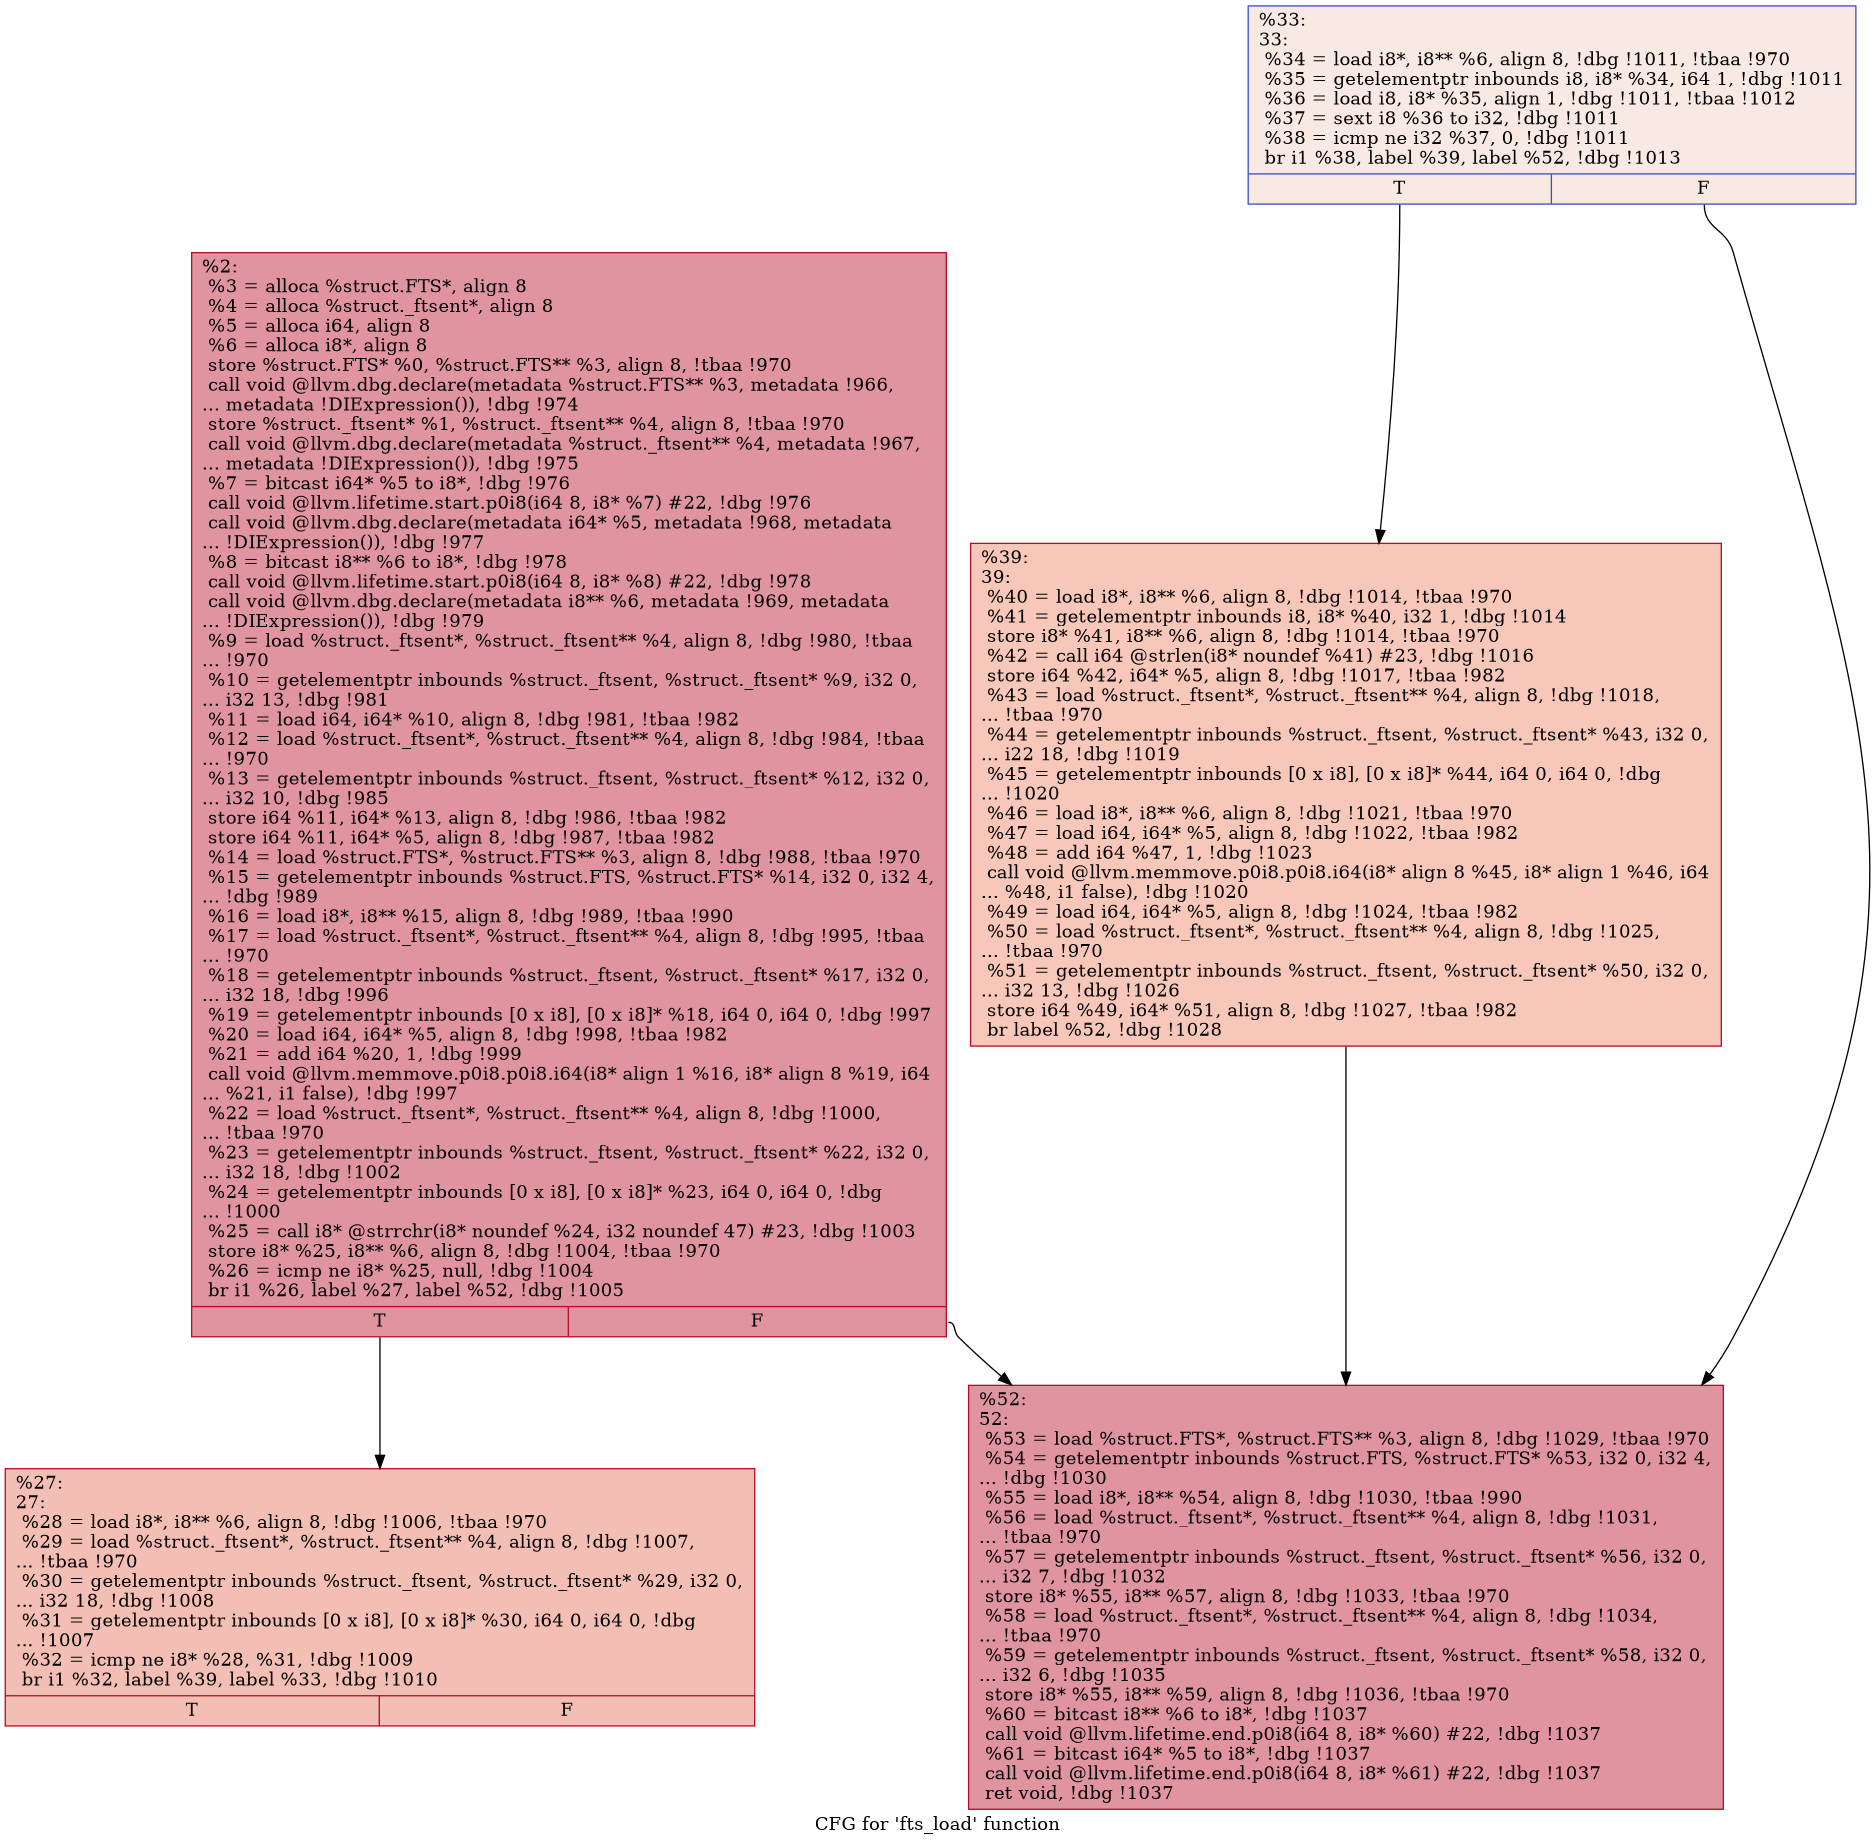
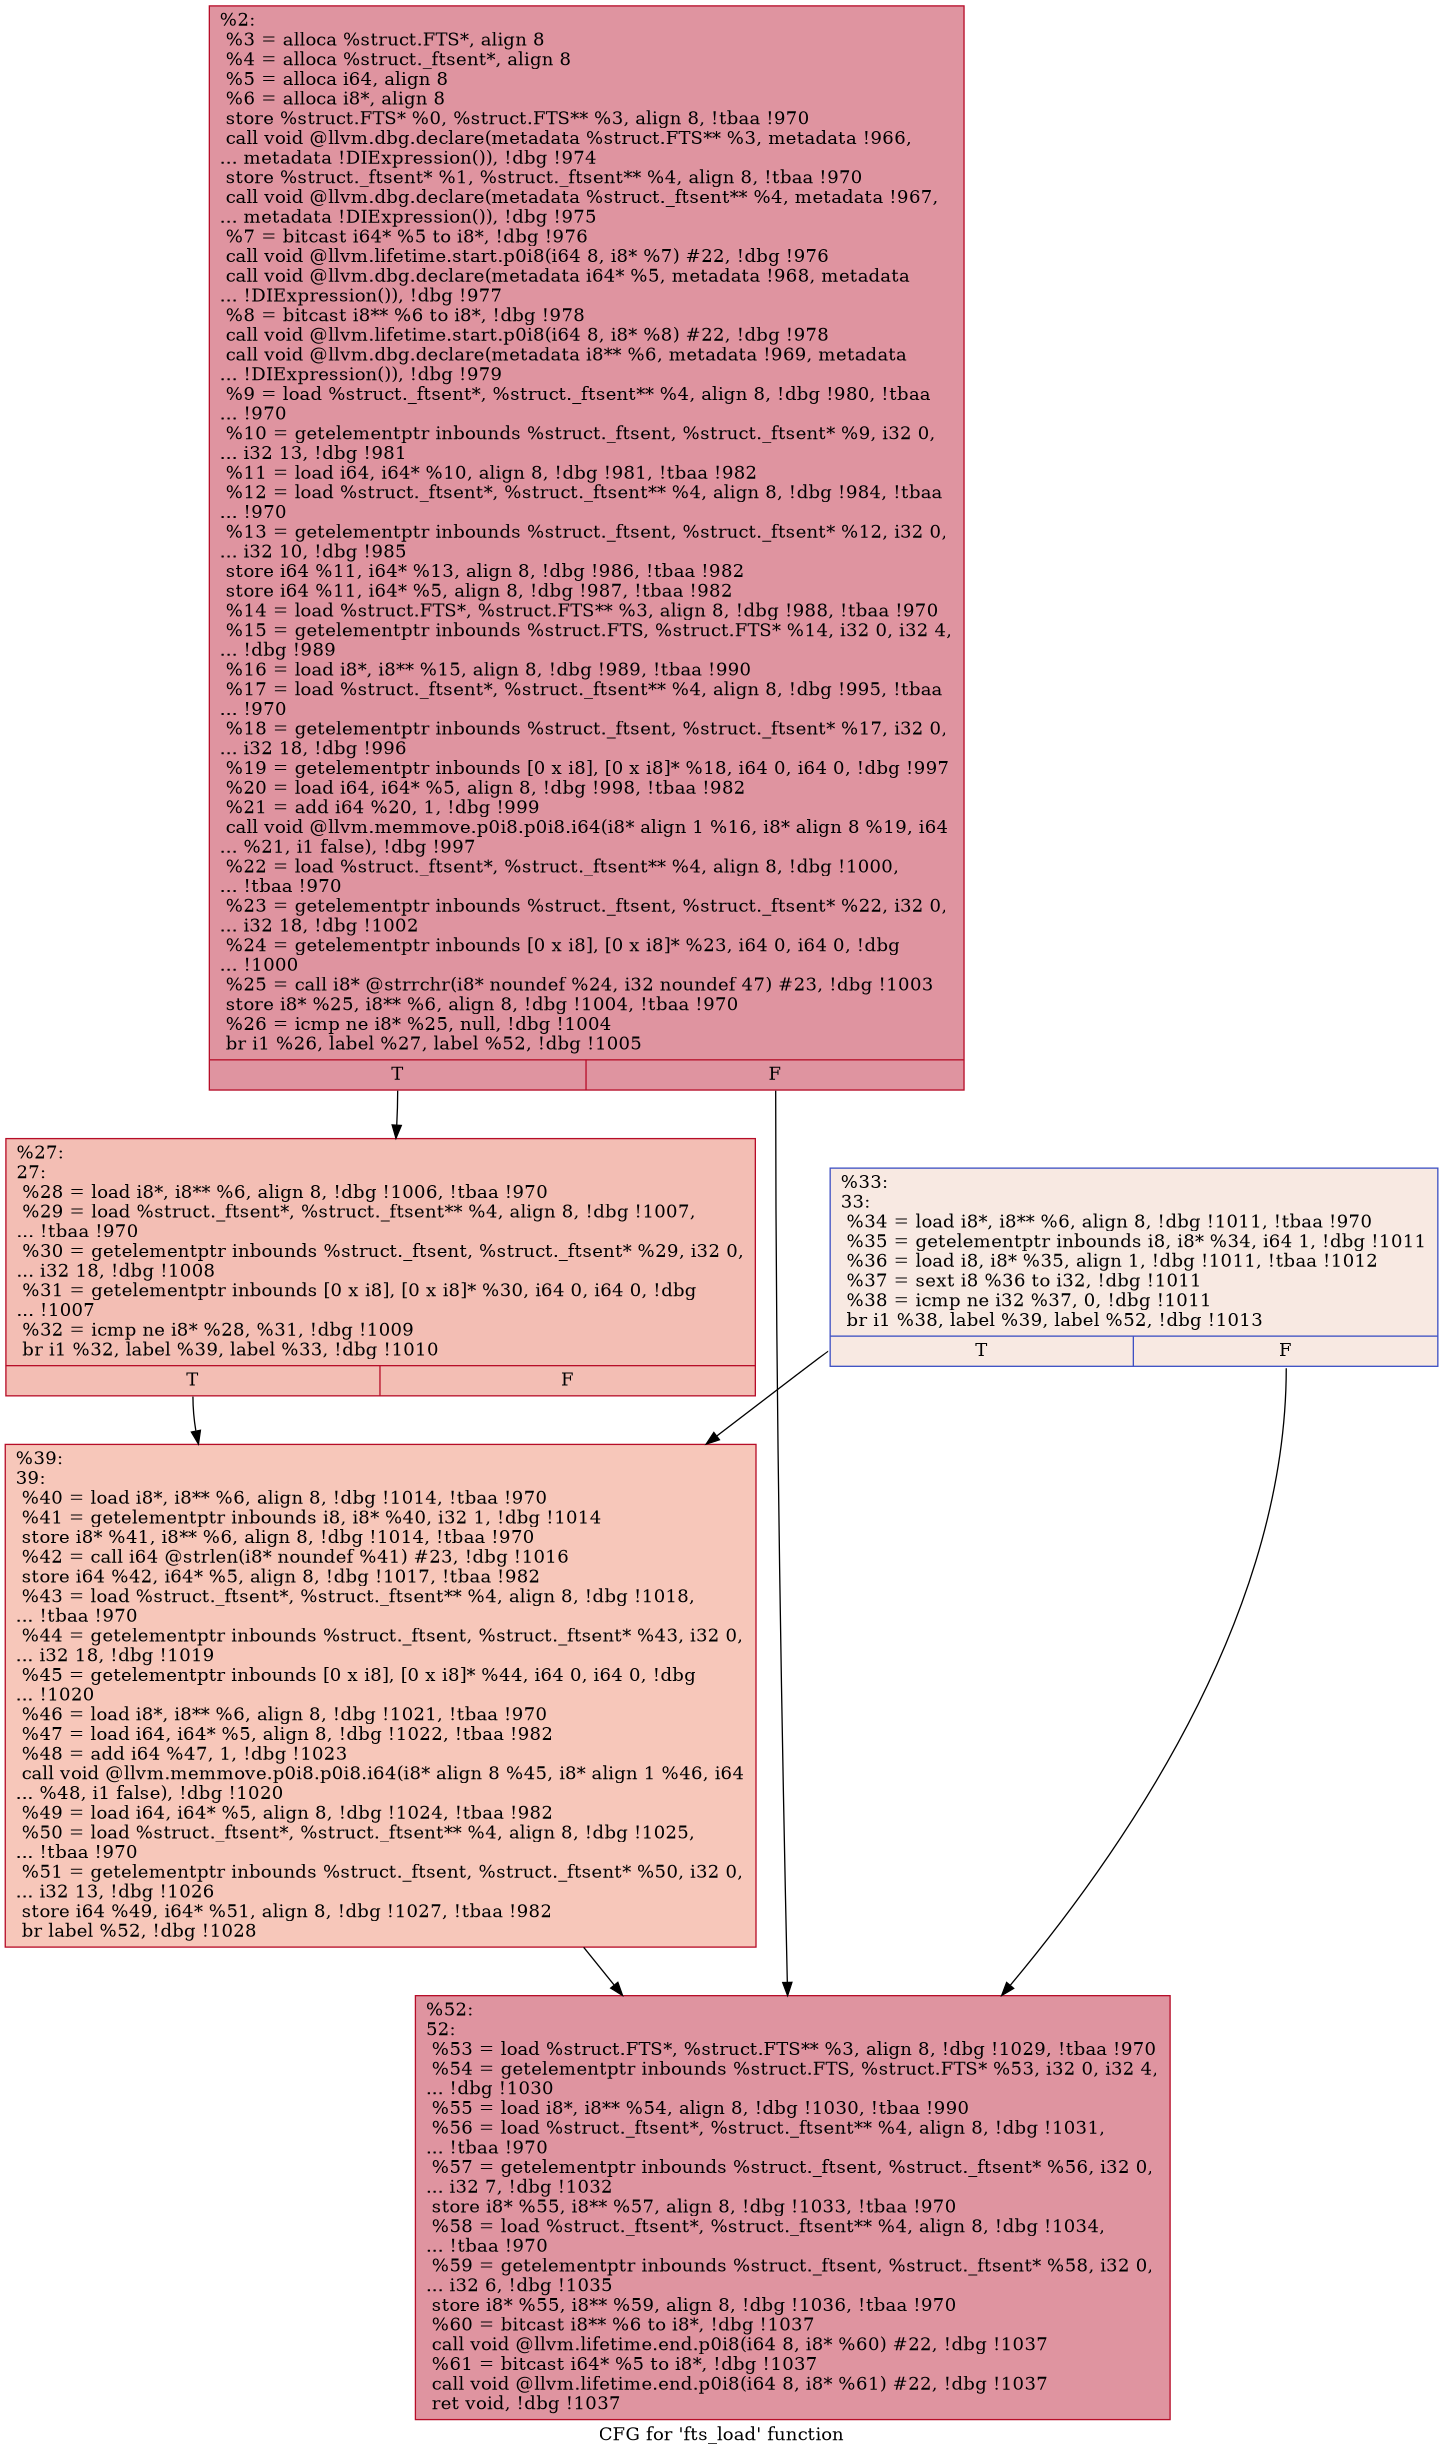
(1081, 755) -> (116, 1656)
none -> (194, 1414)
